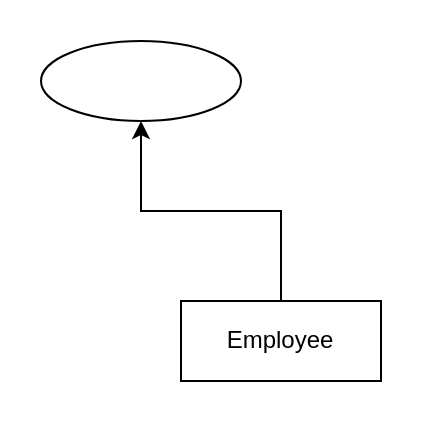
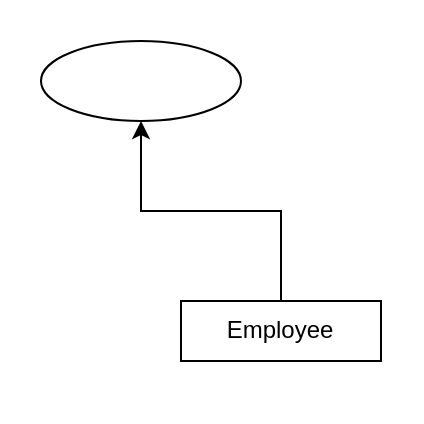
(281, 341) -> (281, 331)
